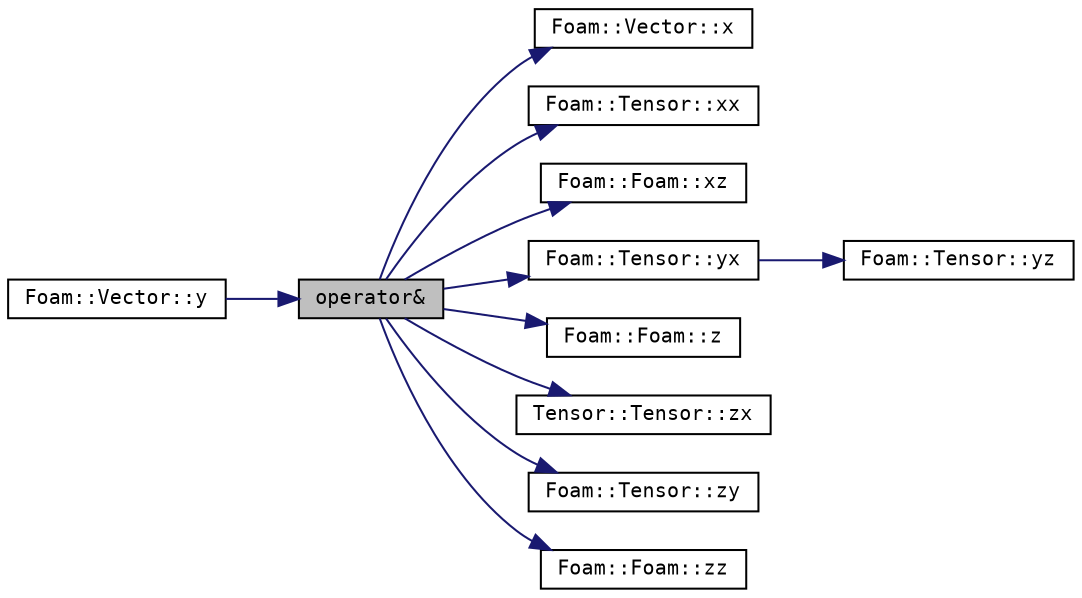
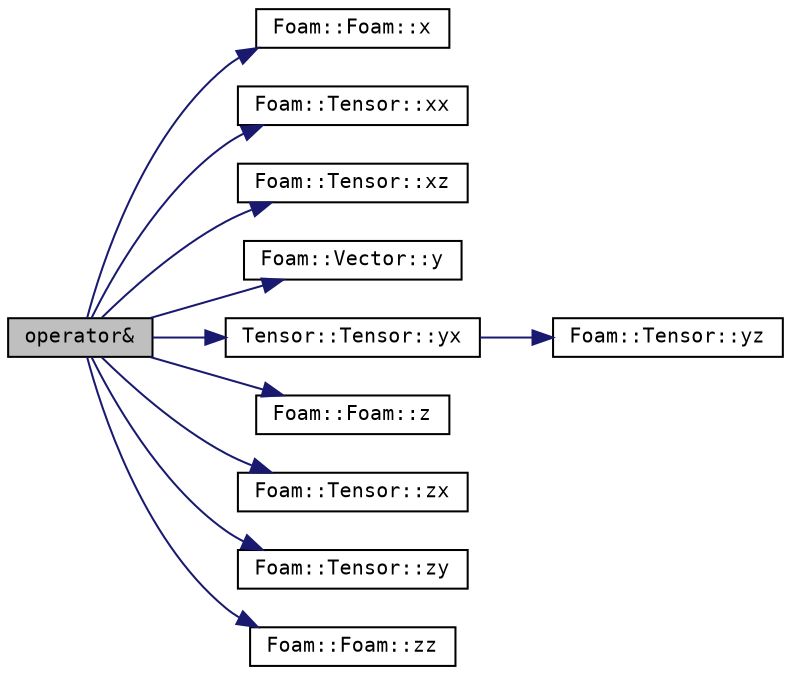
(644, 28) -> (353, 28)
(644, 183) -> (353, 183)
(644, 260) -> (353, 338)
(252, 299) -> (207, 302)
(644, 415) -> (353, 492)
